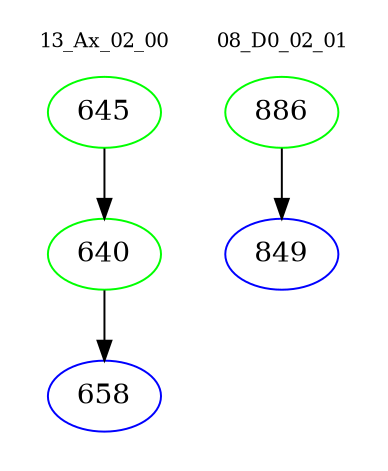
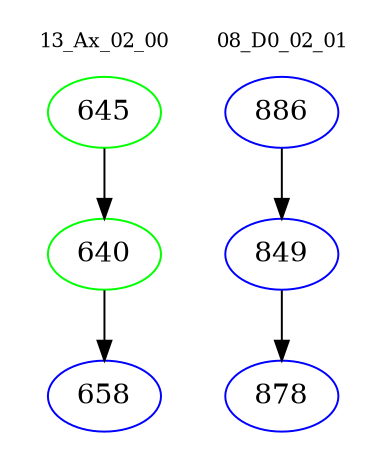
(282, 112) -> (282, 112)
none -> (282, 396)
